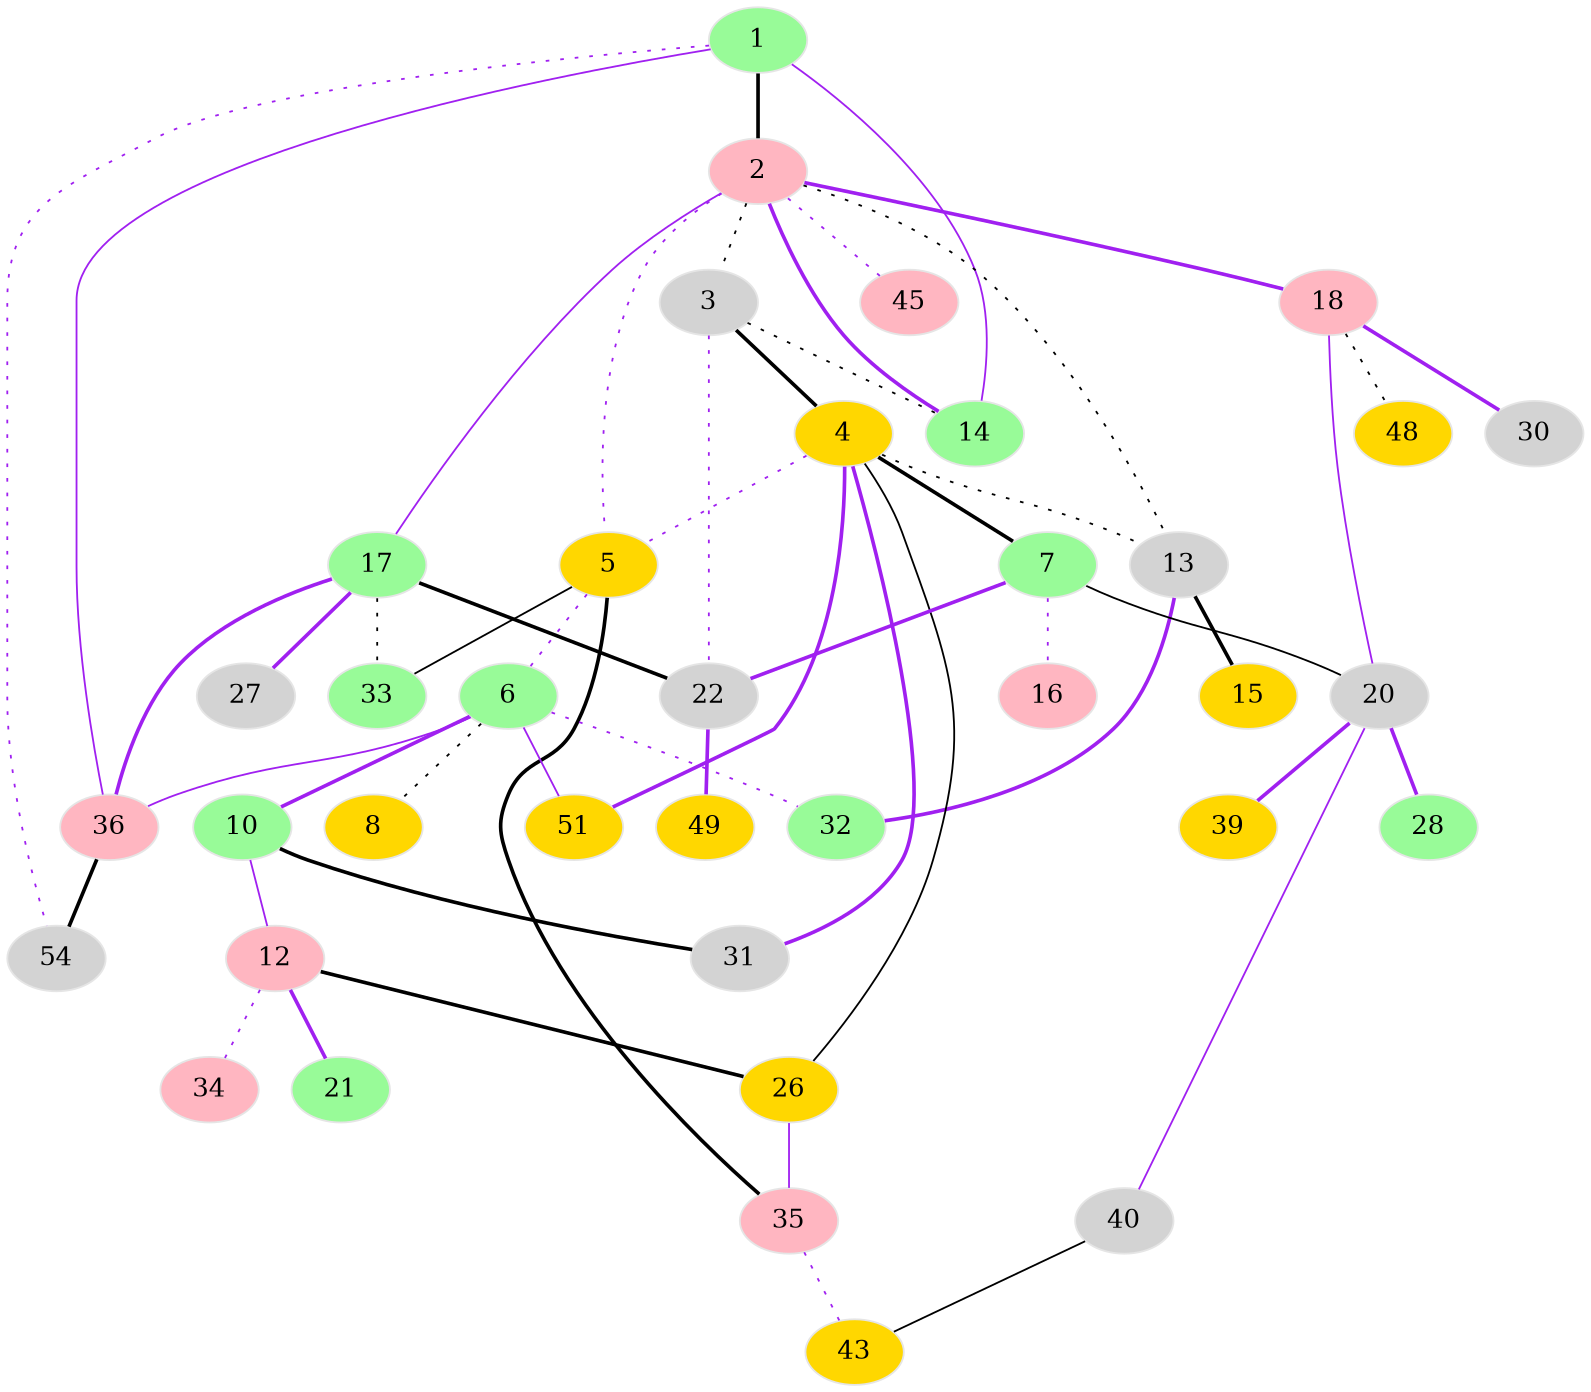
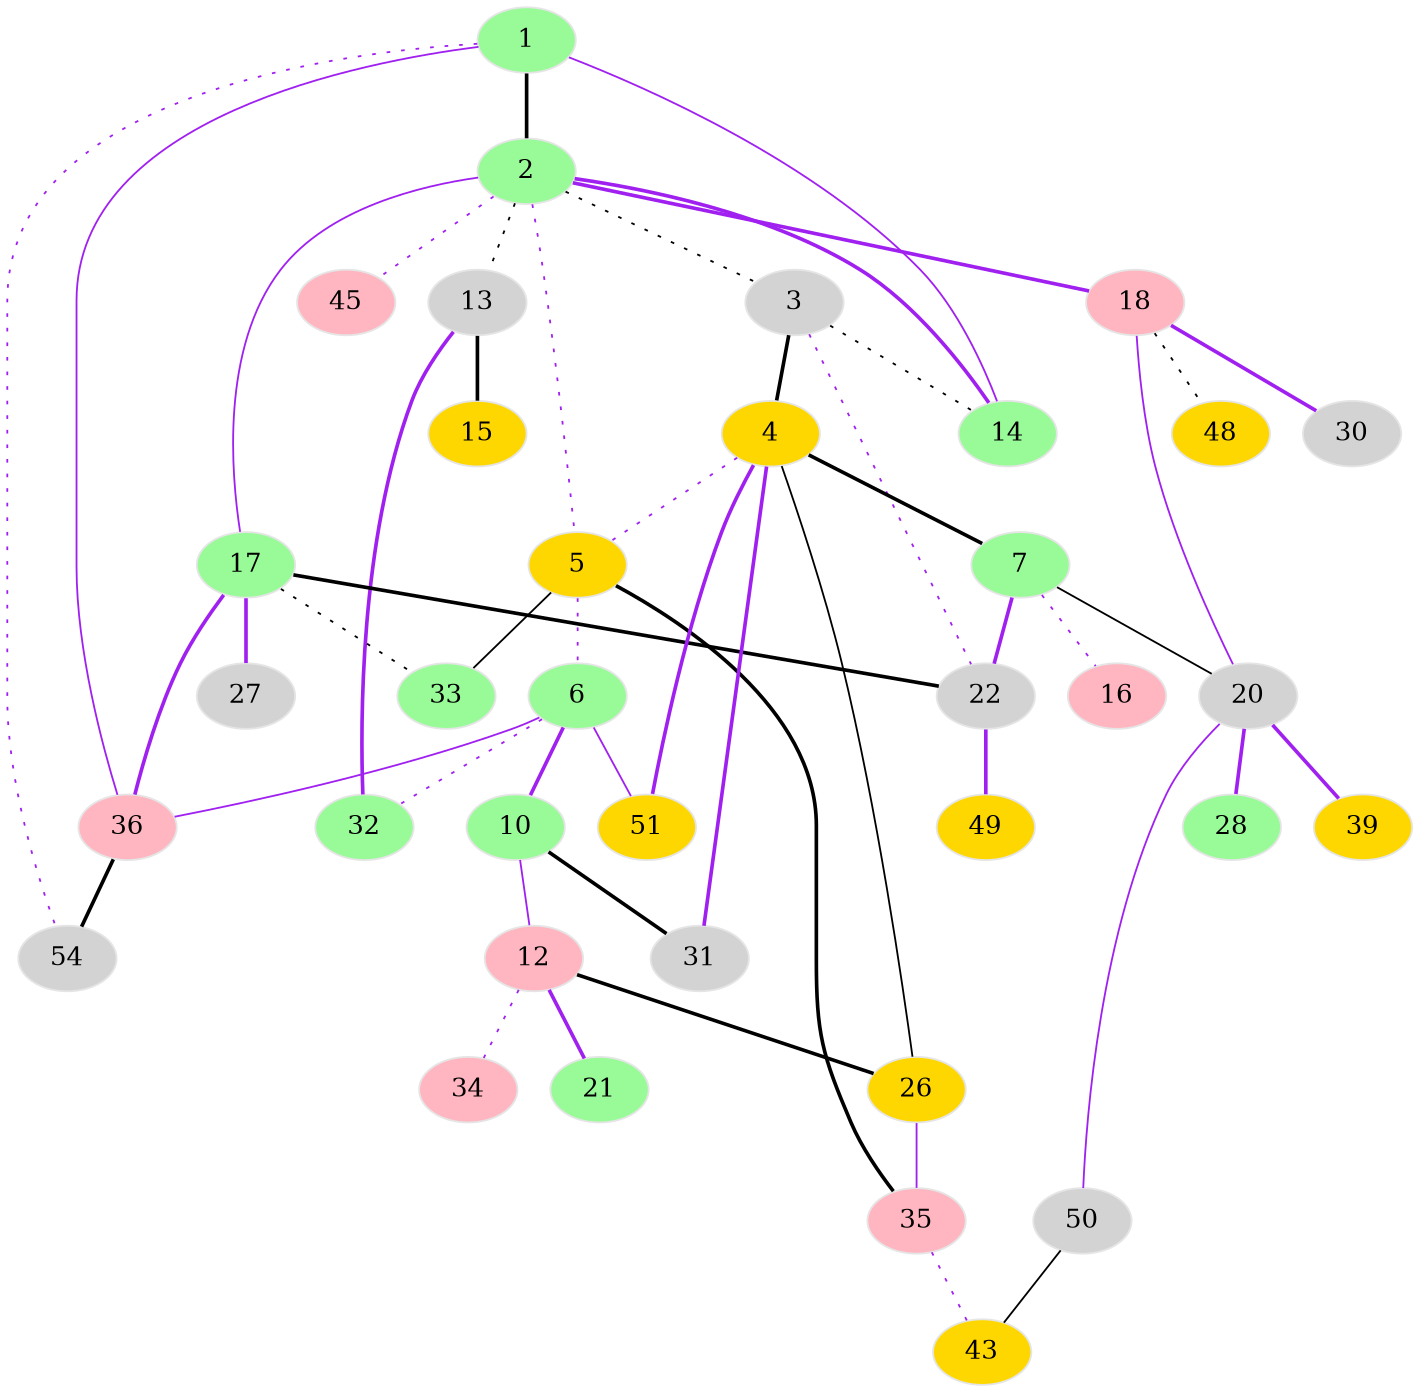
(758, 171) -> (527, 171)
(1011, 499) -> none
(374, 827) -> none
(1124, 1221) -> (1082, 1221)
